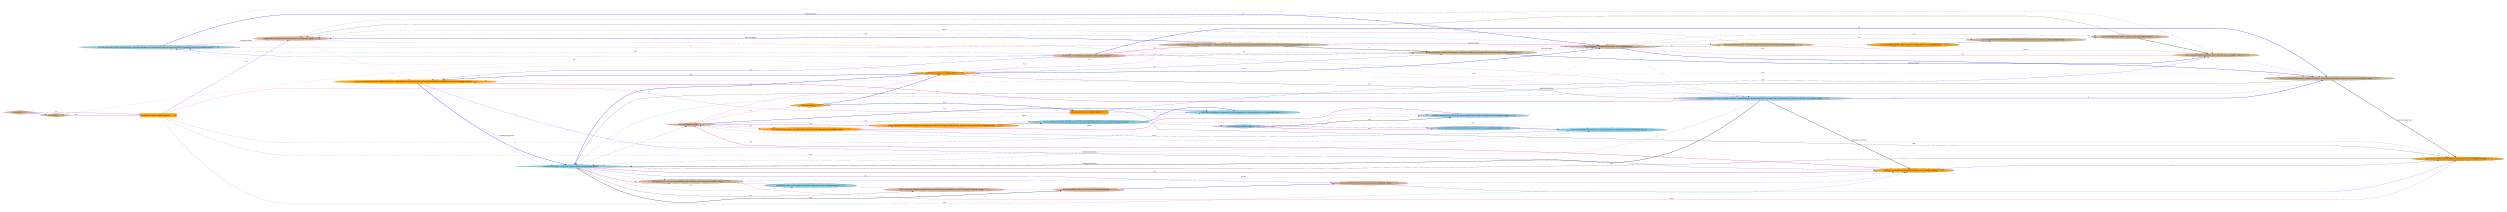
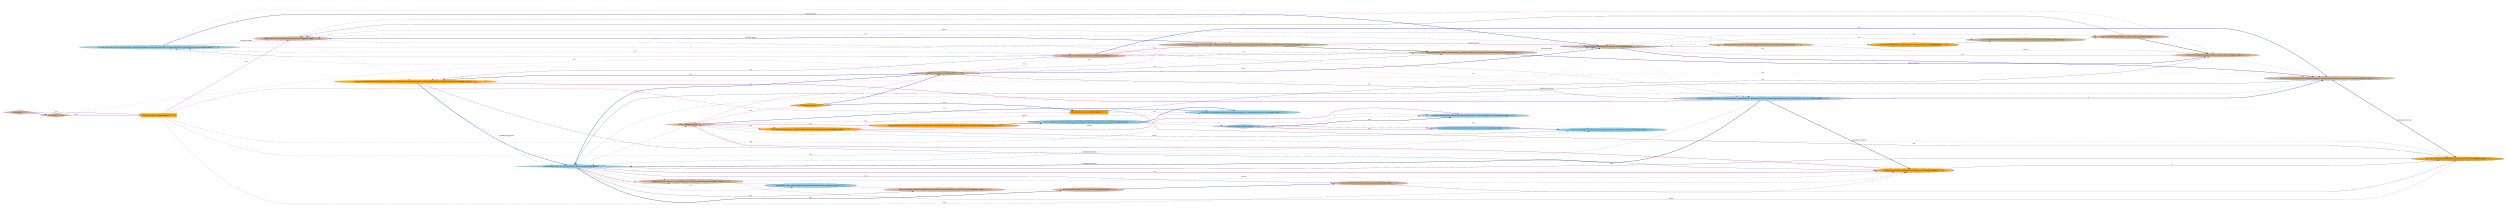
(945, 73) -> (945, 73)
